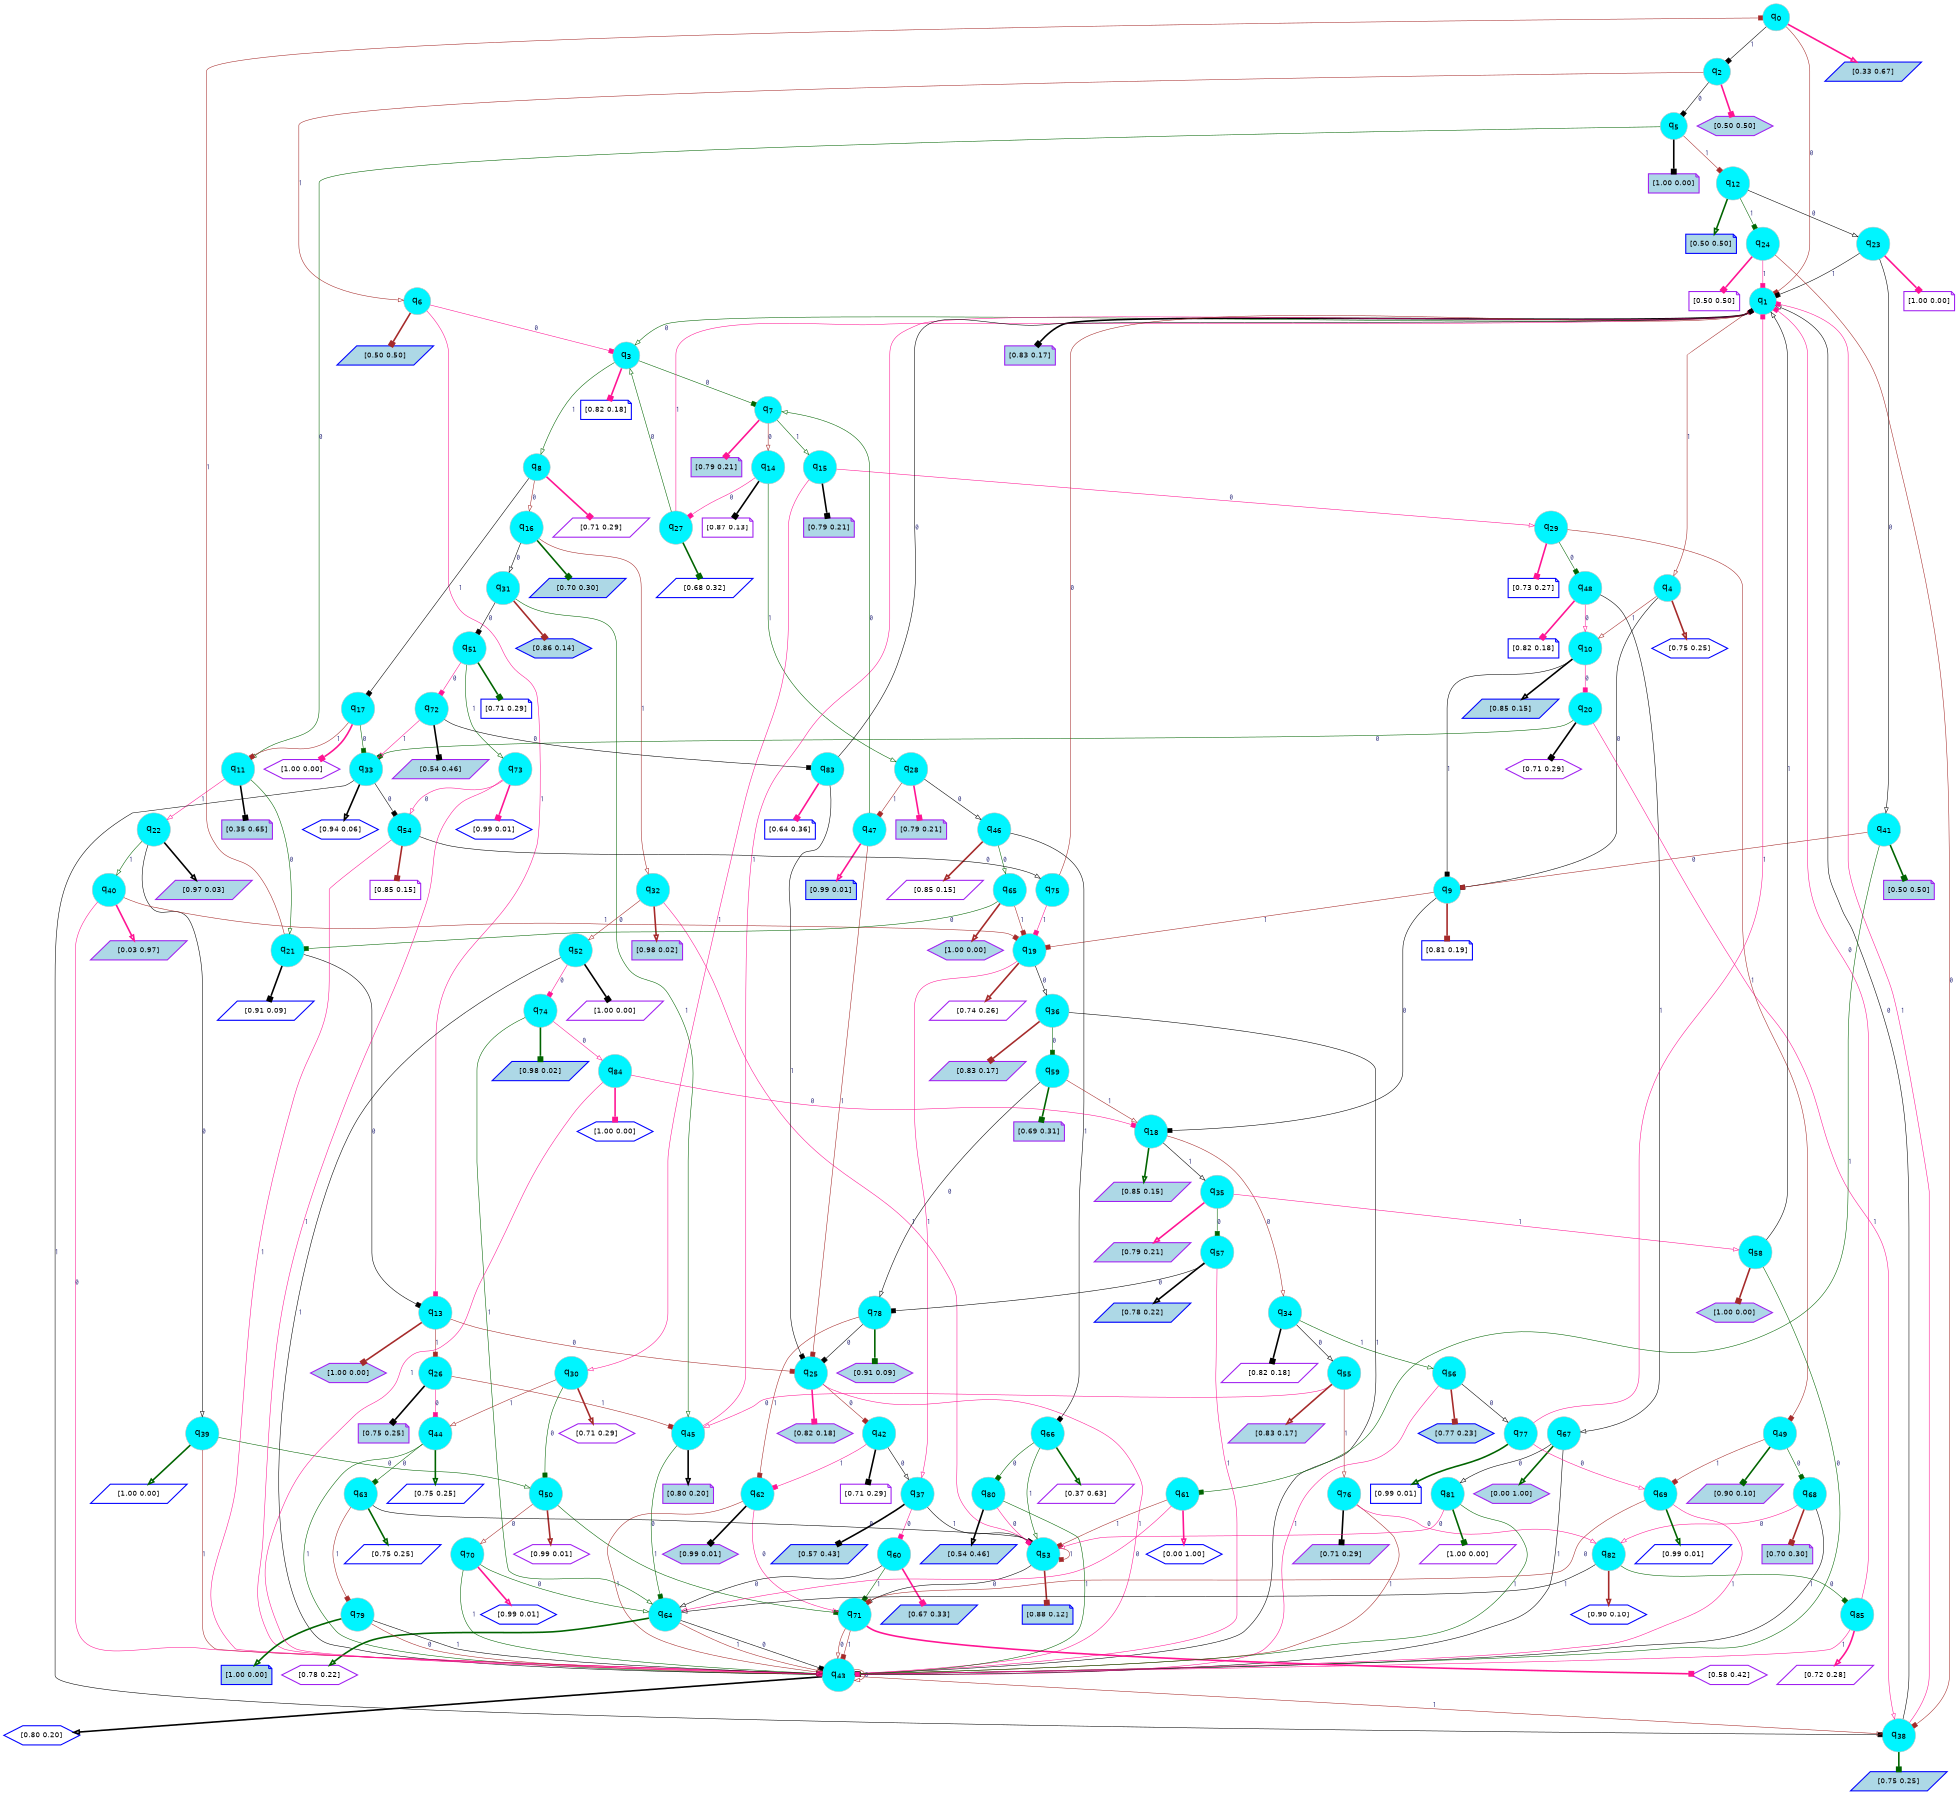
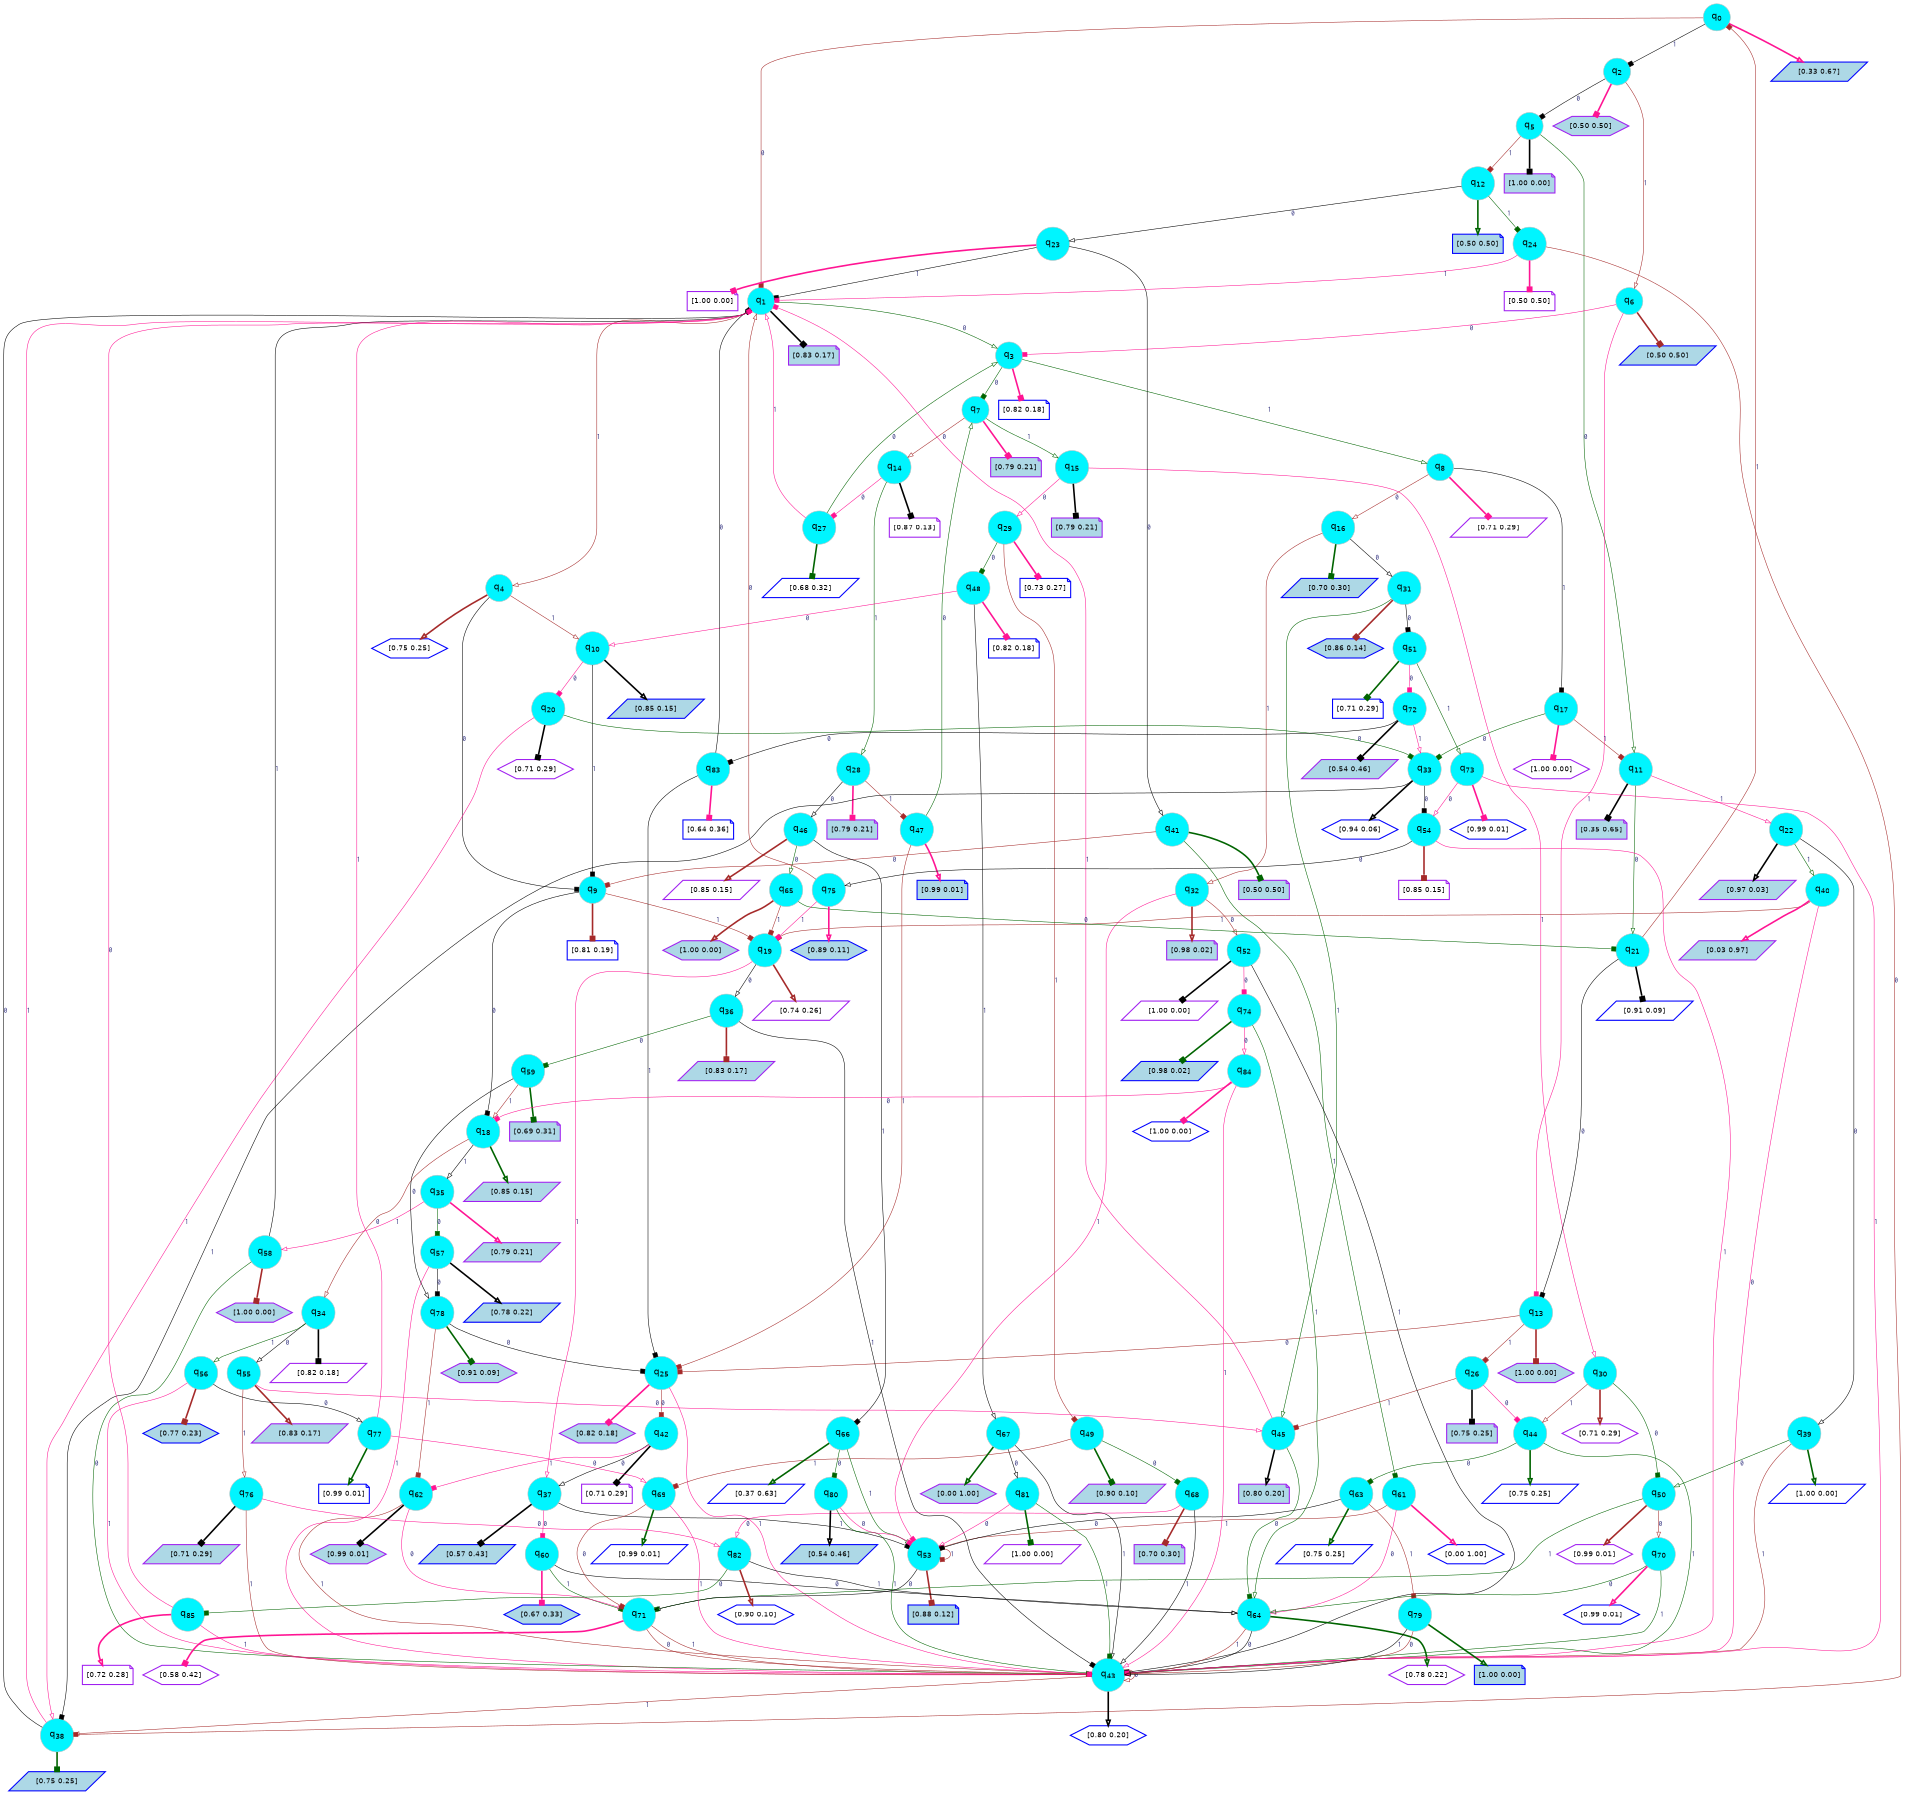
none -> (829, 950)
(1086, 1494) -> (756, 1494)
(929, 1615) -> (542, 1615)
(1825, 1675) -> (108, 1675)
